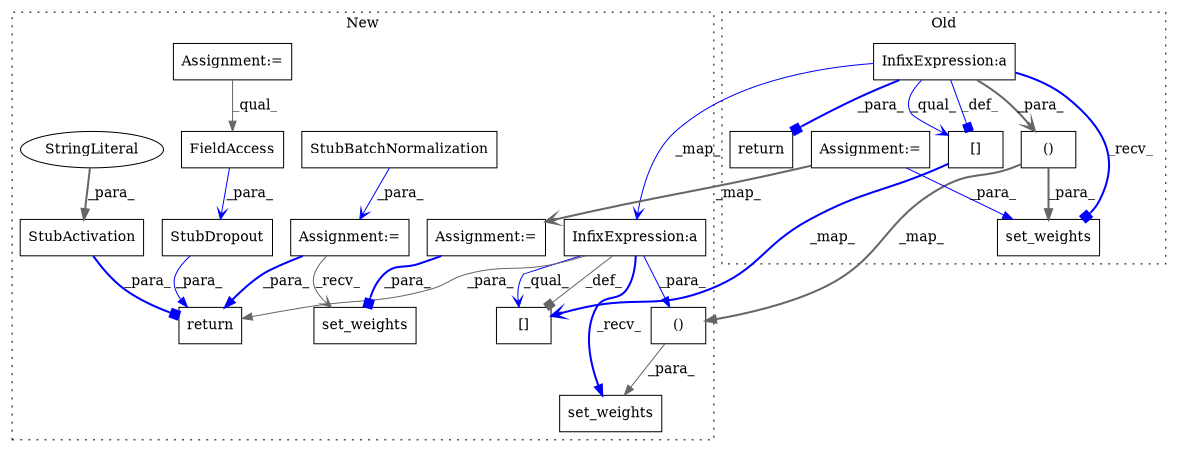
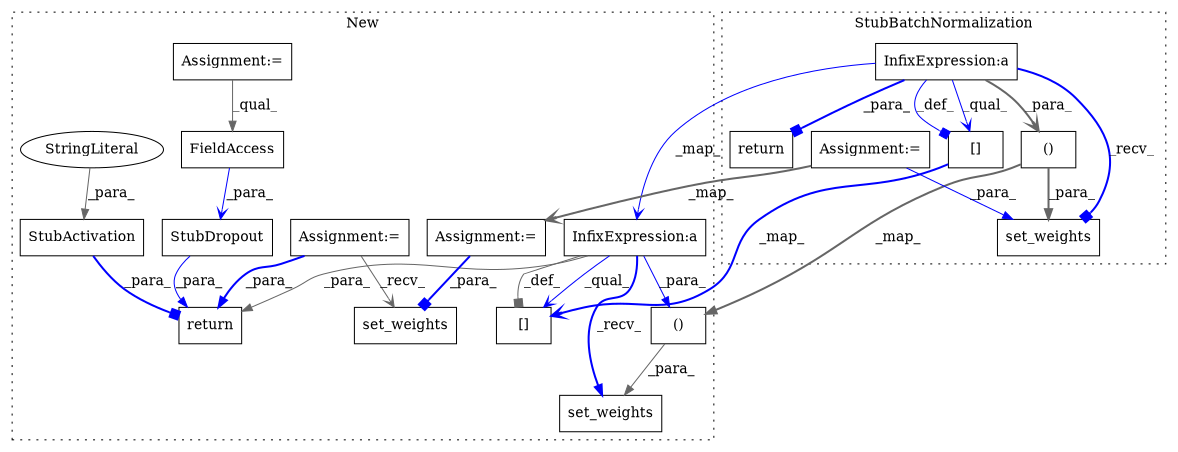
(944, 24) -> (944, 24)
(399, 150) -> none
(88, 189) -> (88, 189)
